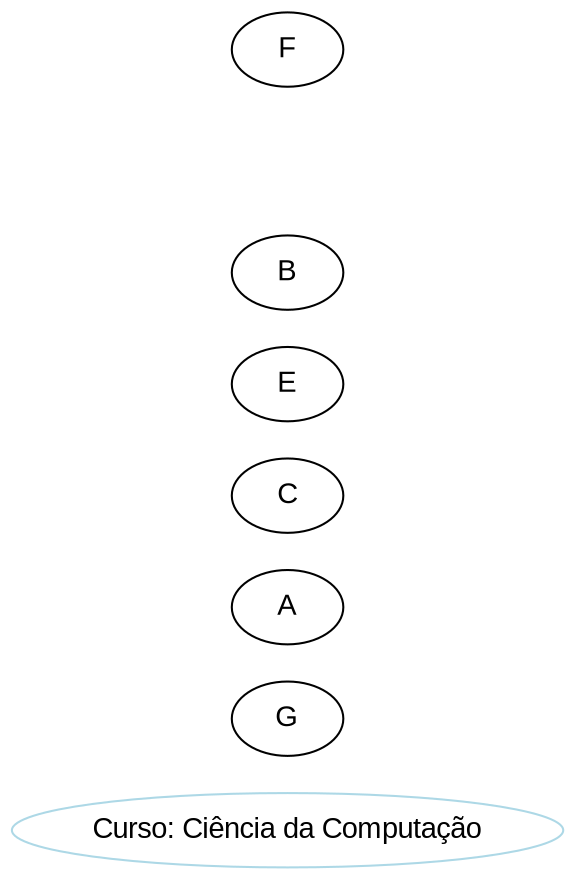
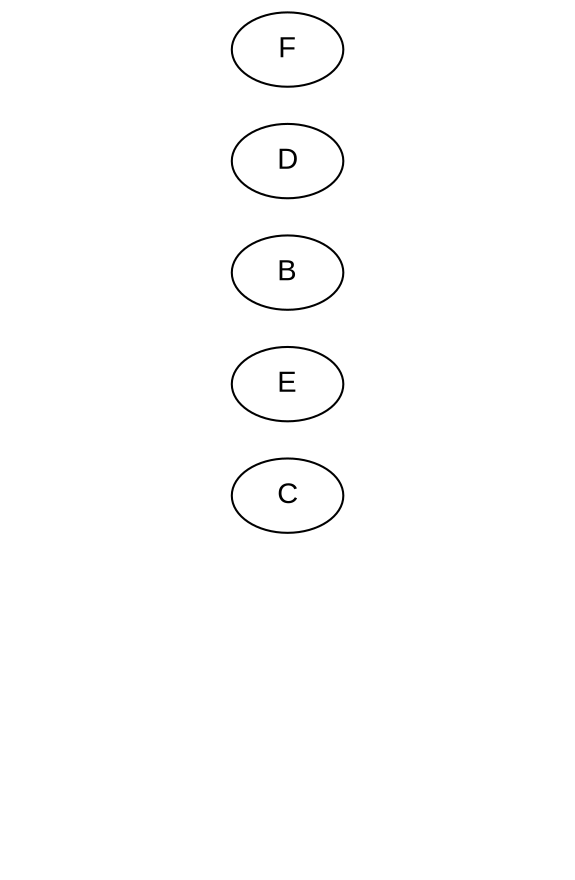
none -> (288, 161)
(288, 607) -> none
(288, 719) -> none
(288, 830) -> none
